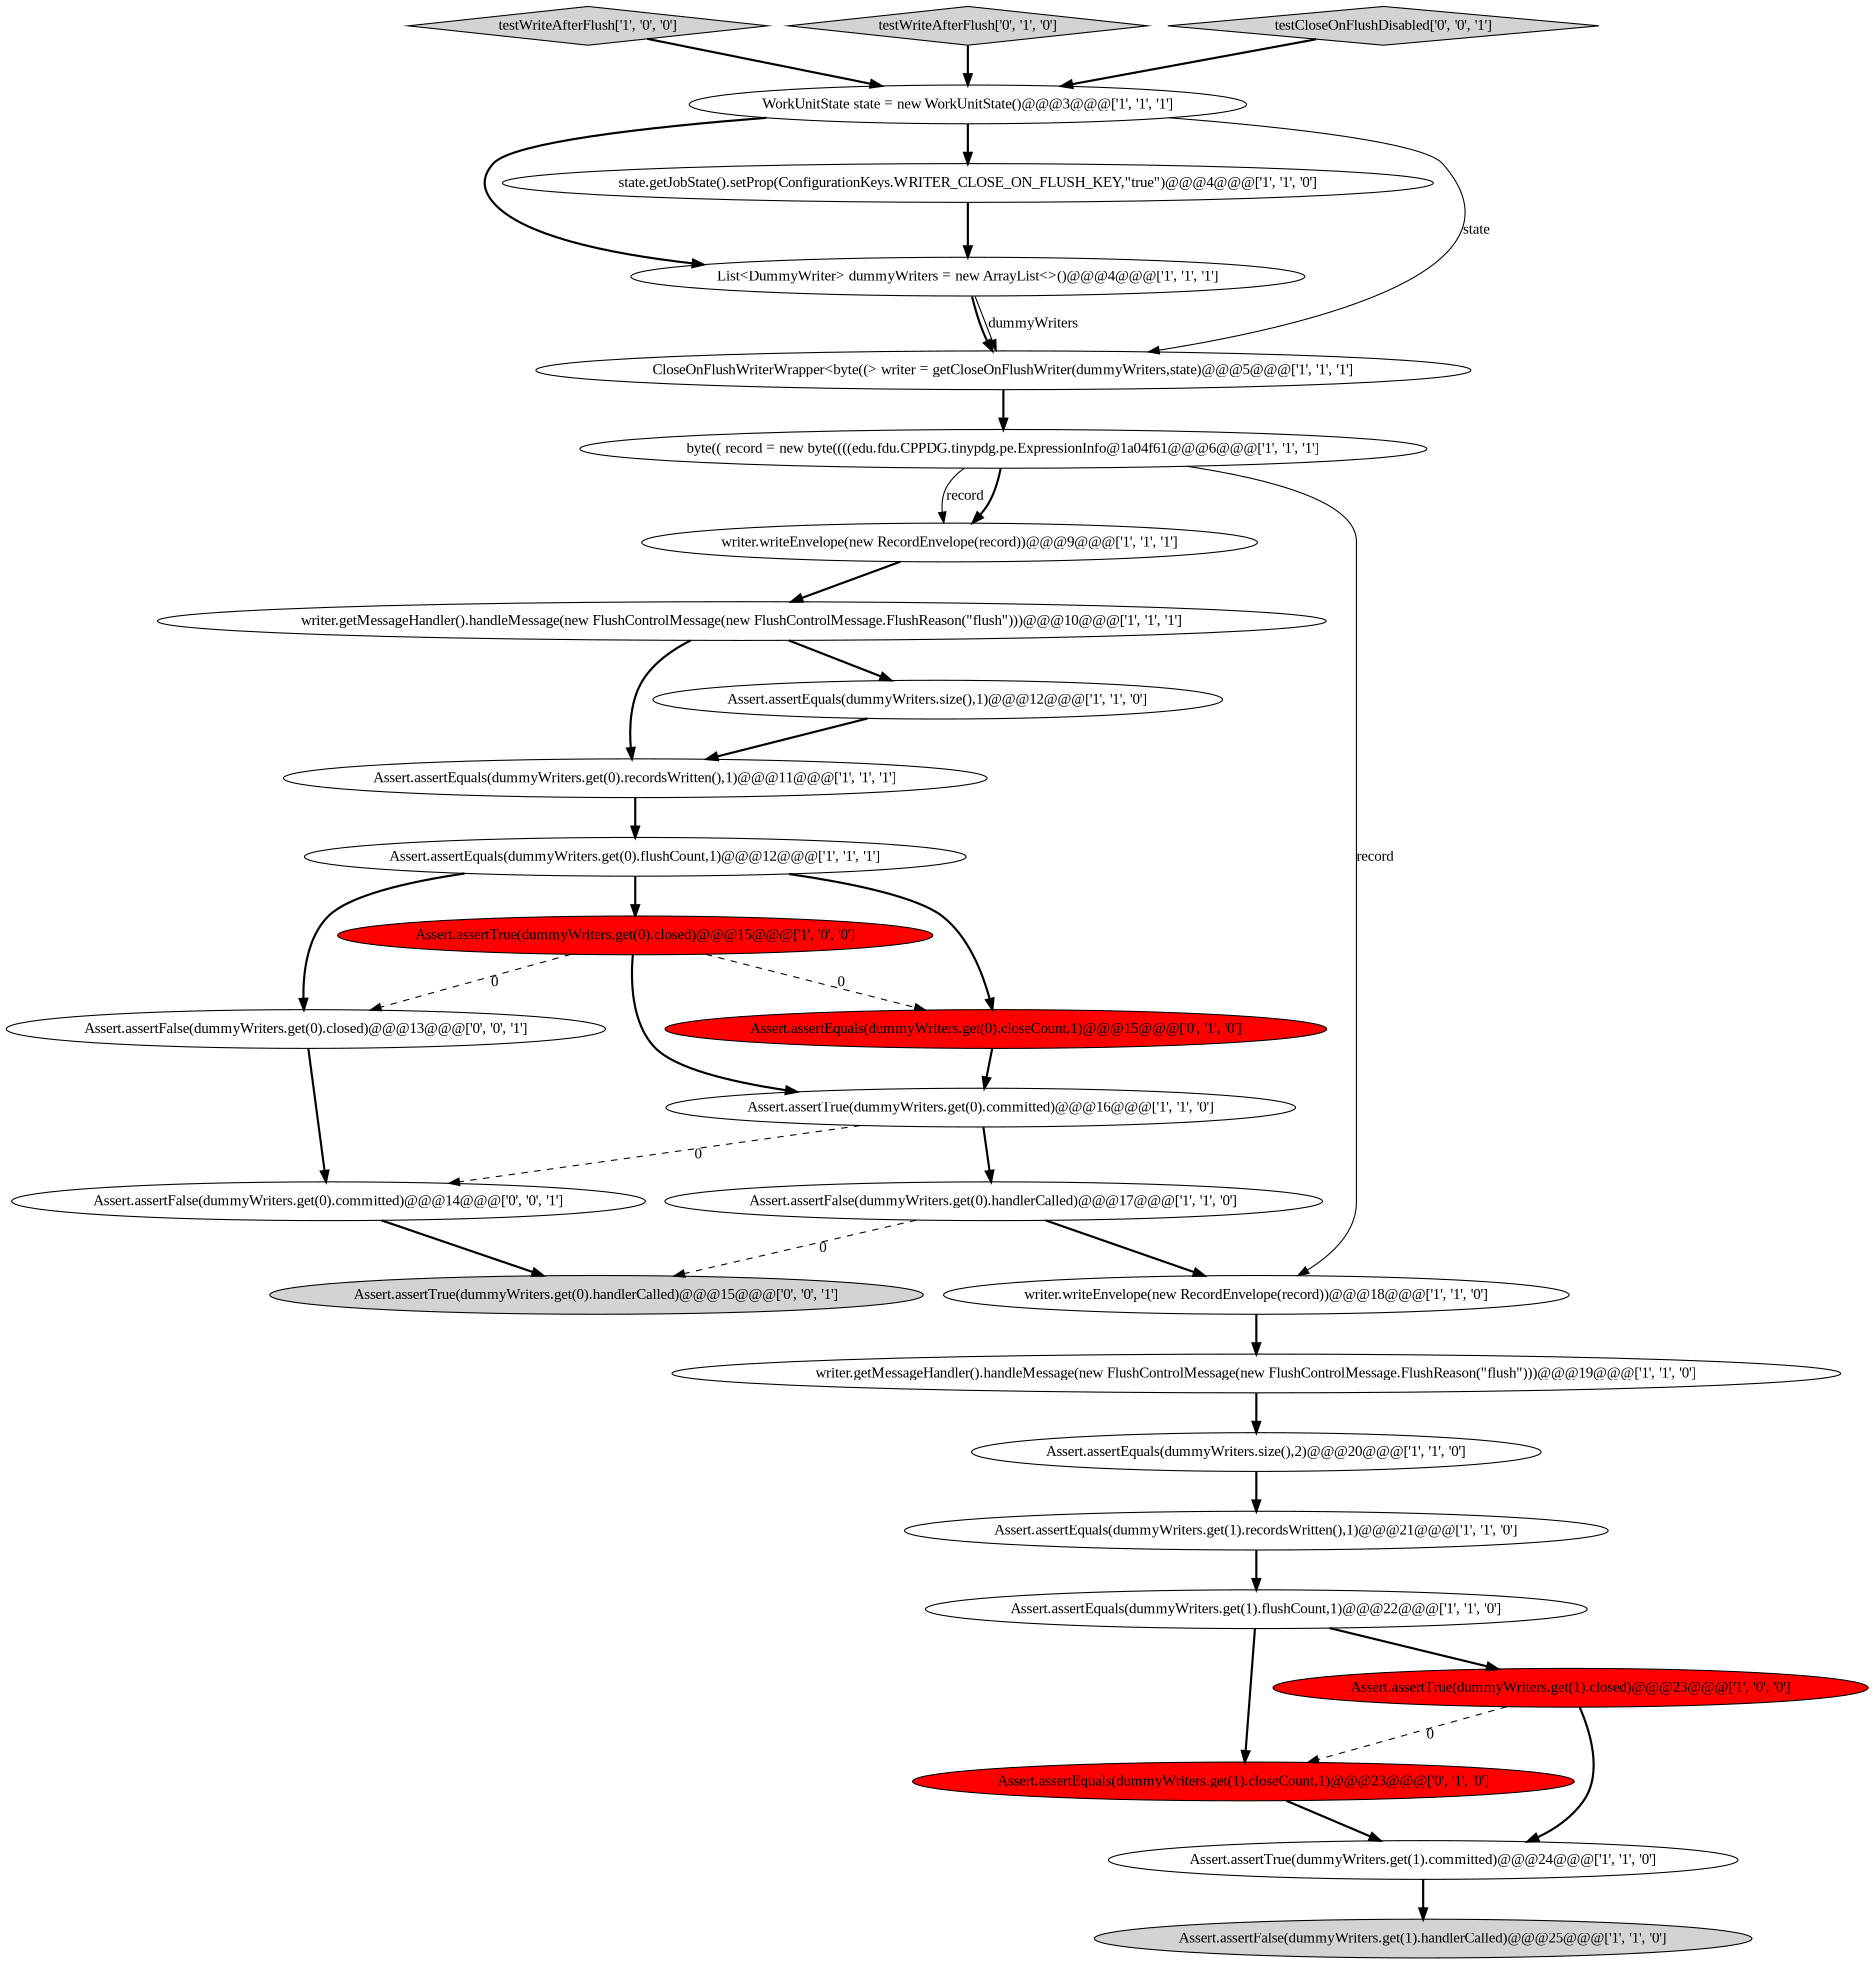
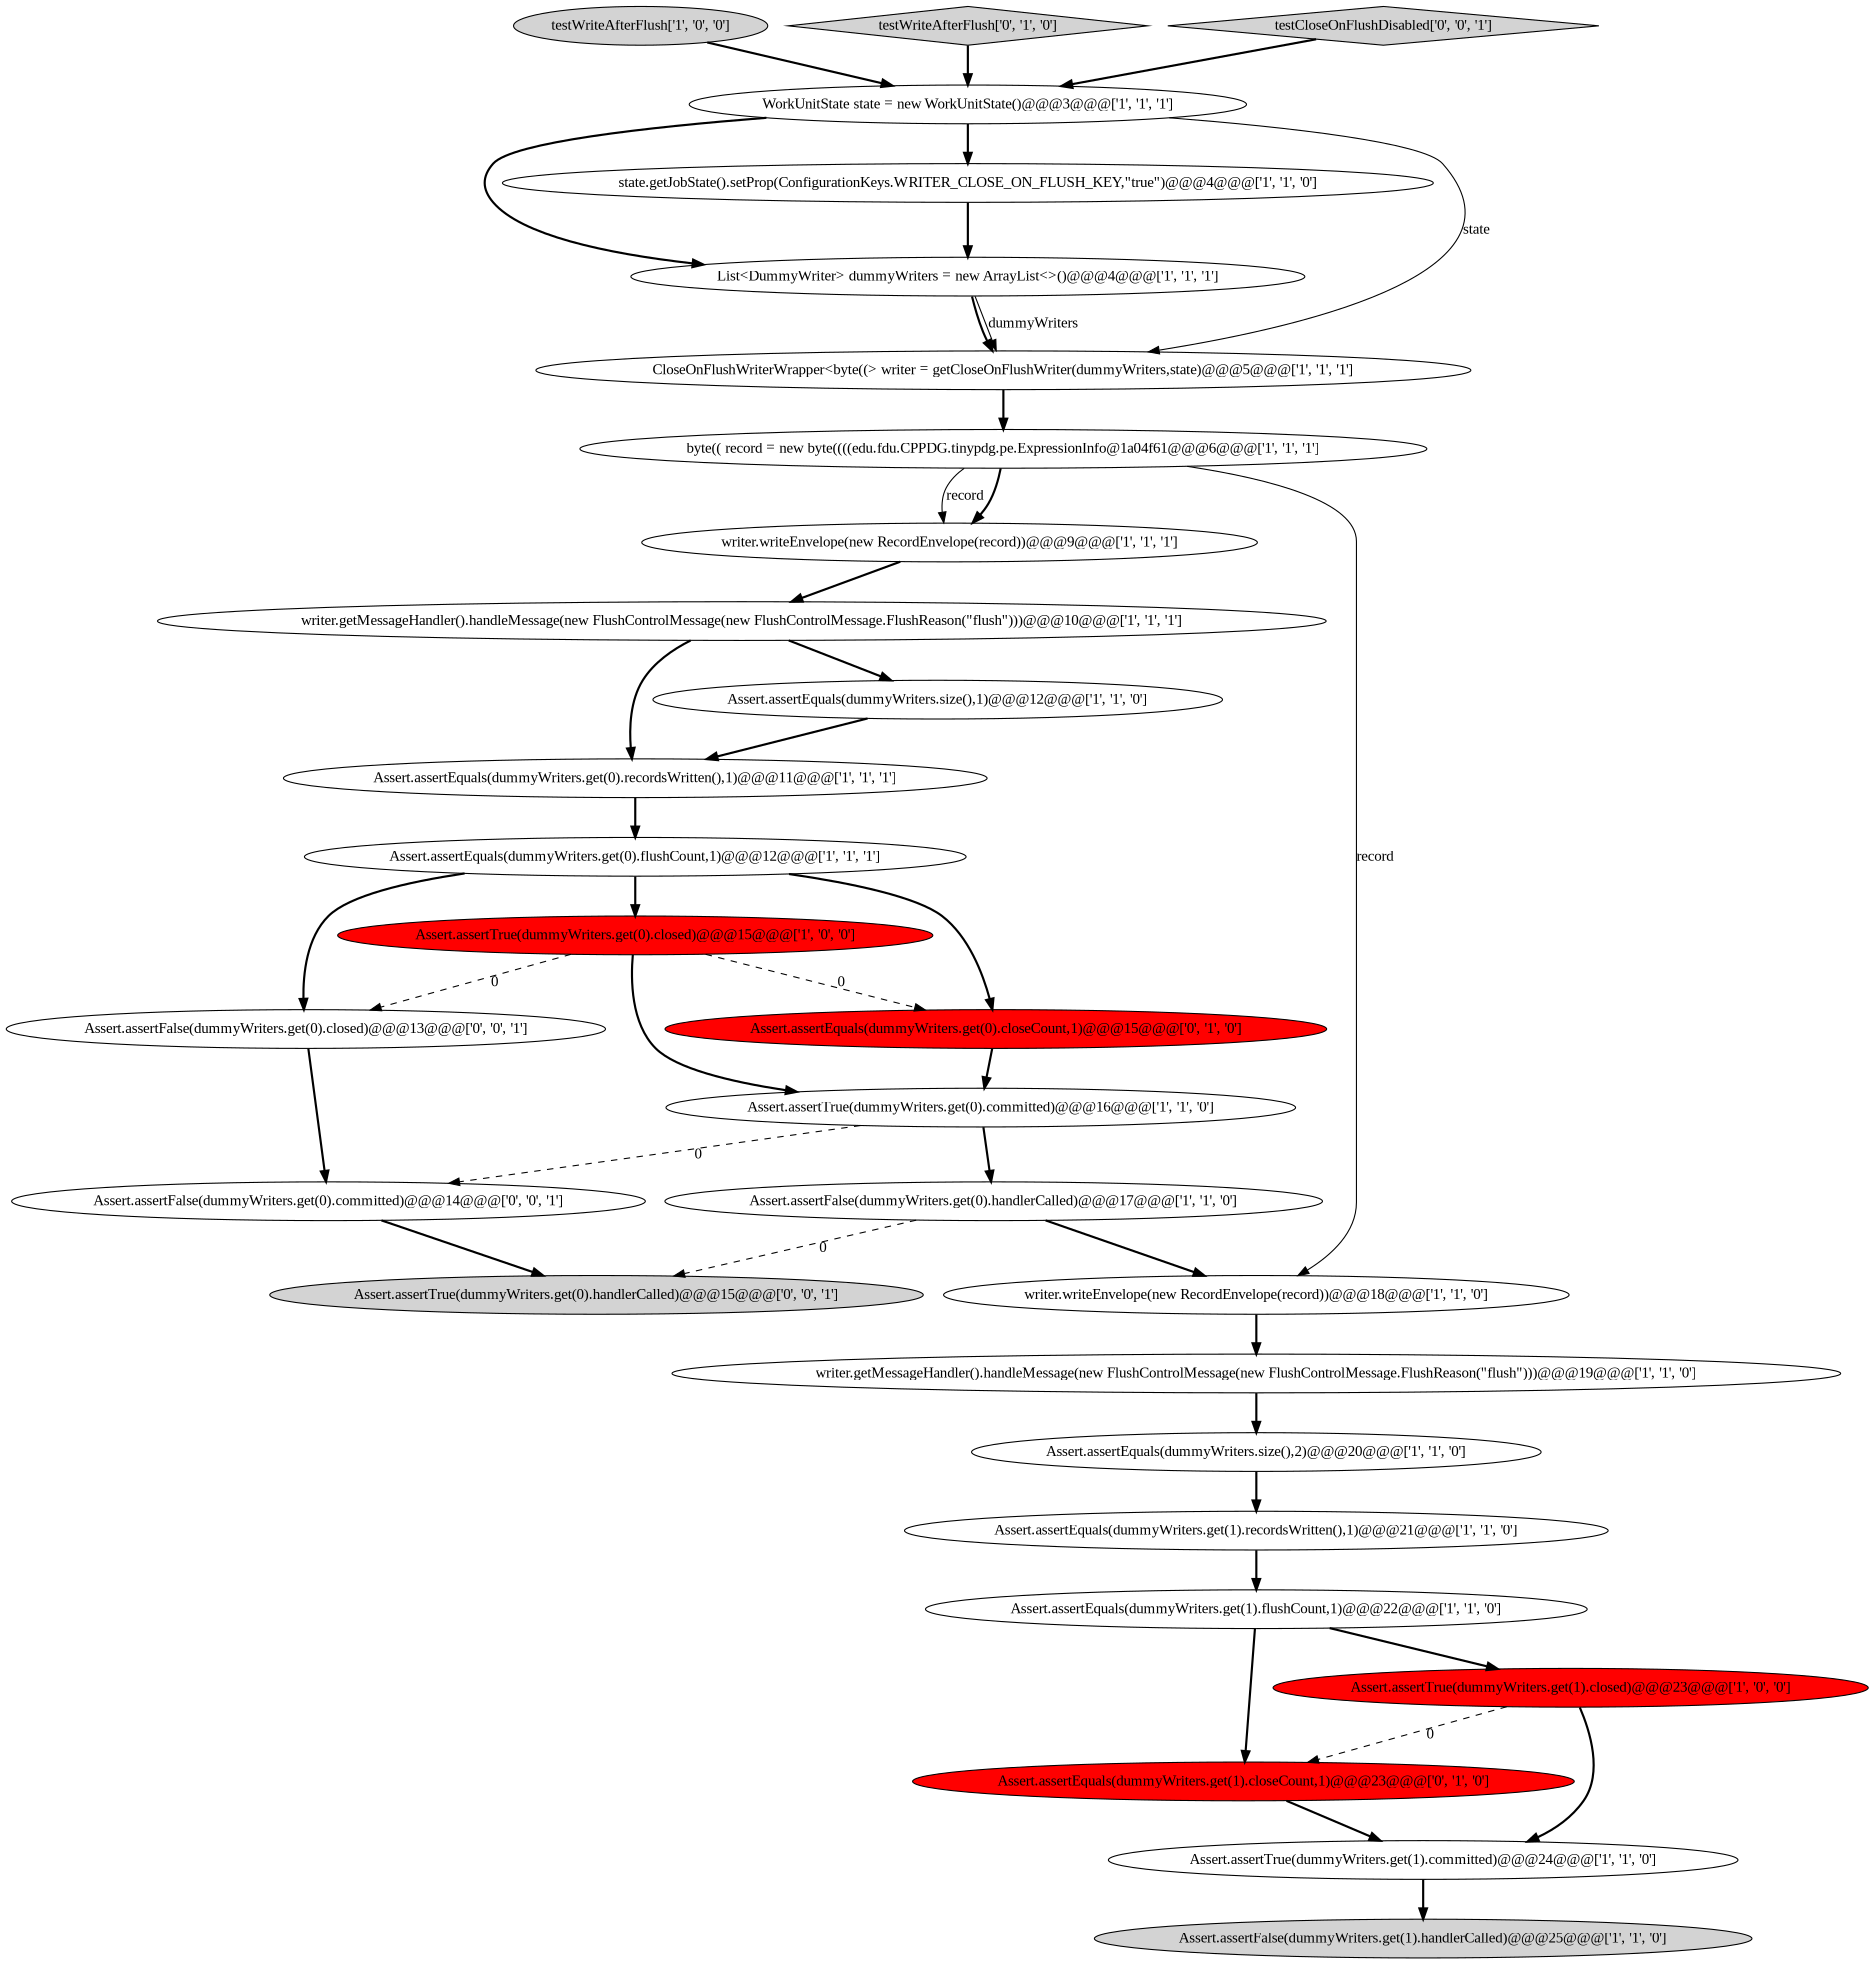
(588, 26) -> (641, 26)
